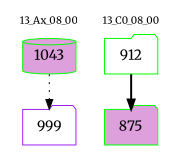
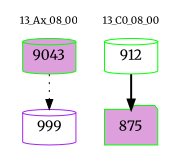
(49, 56) -> (49, 56)
(131, 56) -> (131, 56)
(49, 127) -> (49, 127)
